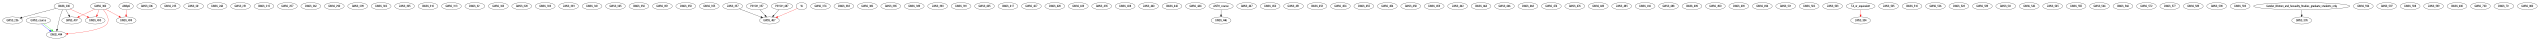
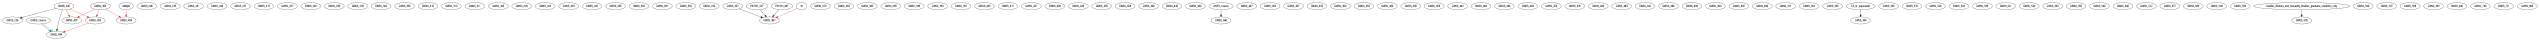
(67, 12) -> (67, 12)
(1861, 12) -> (1861, 12)
(96, 29) -> (77, 27)
